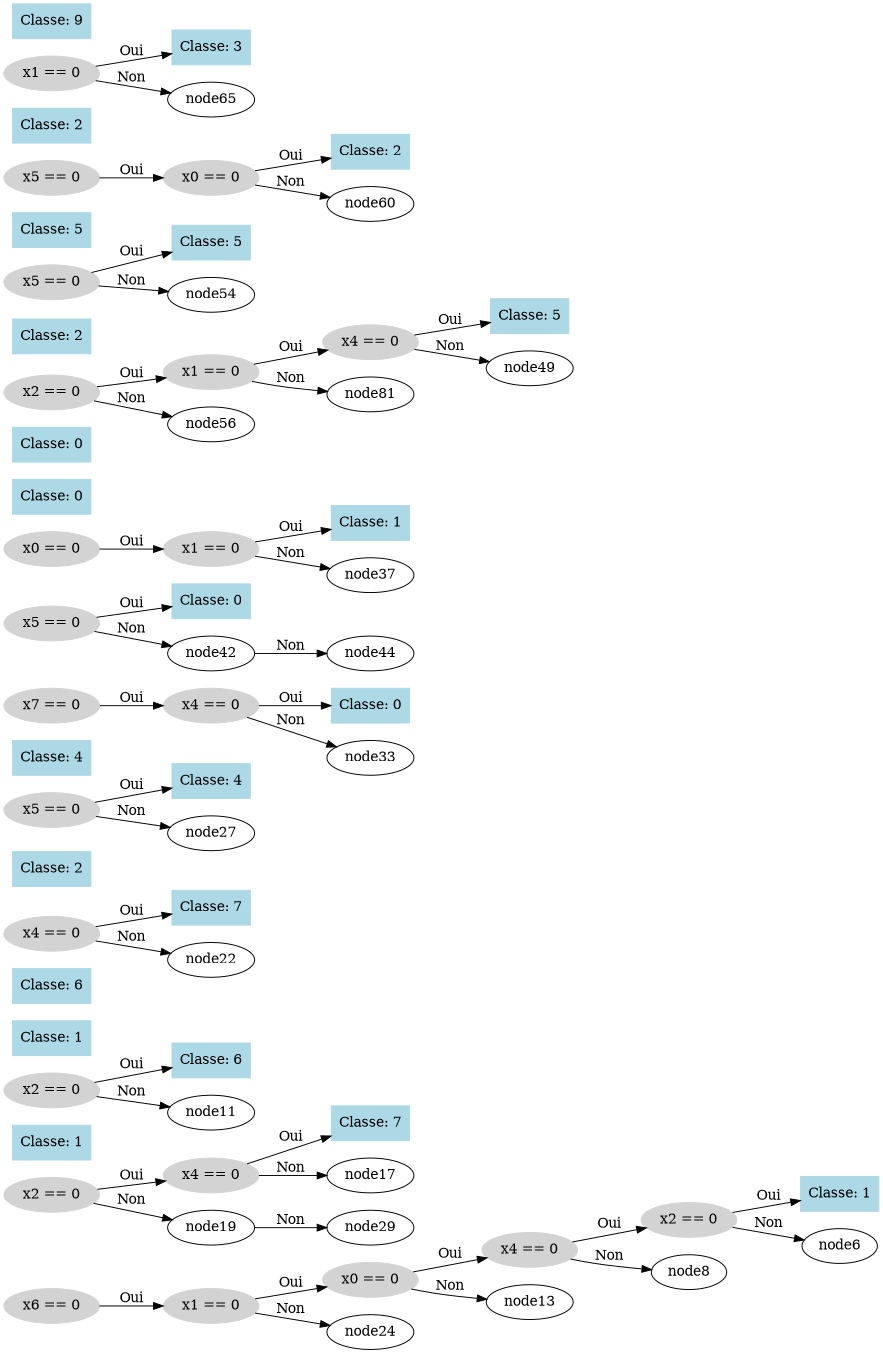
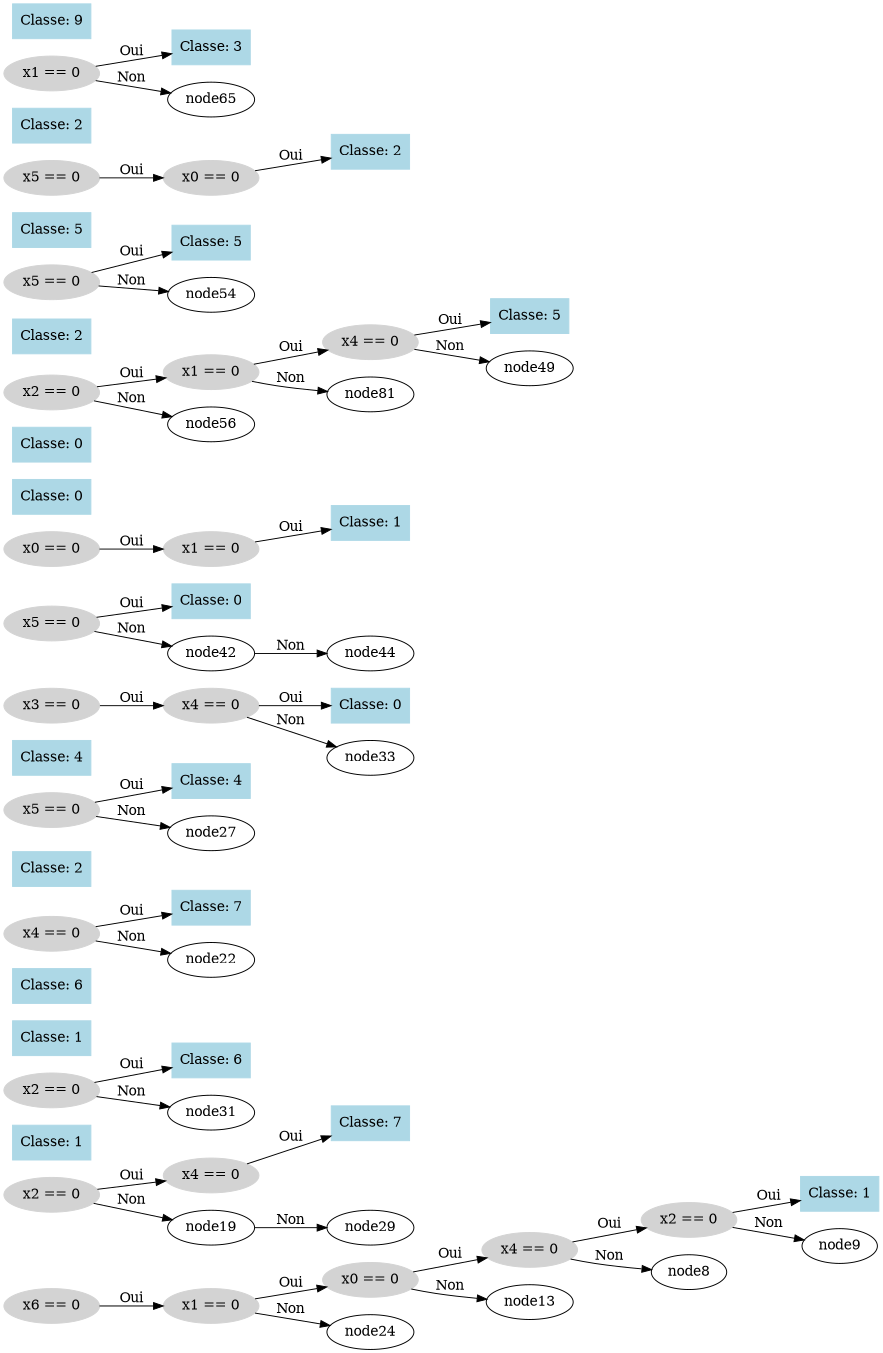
(370, 204) -> none
(370, 575) -> none
(52, 706) -> (52, 706)
(211, 1113) -> (211, 1113)
(370, 1175) -> none
(840, 1246) -> (840, 1246)
